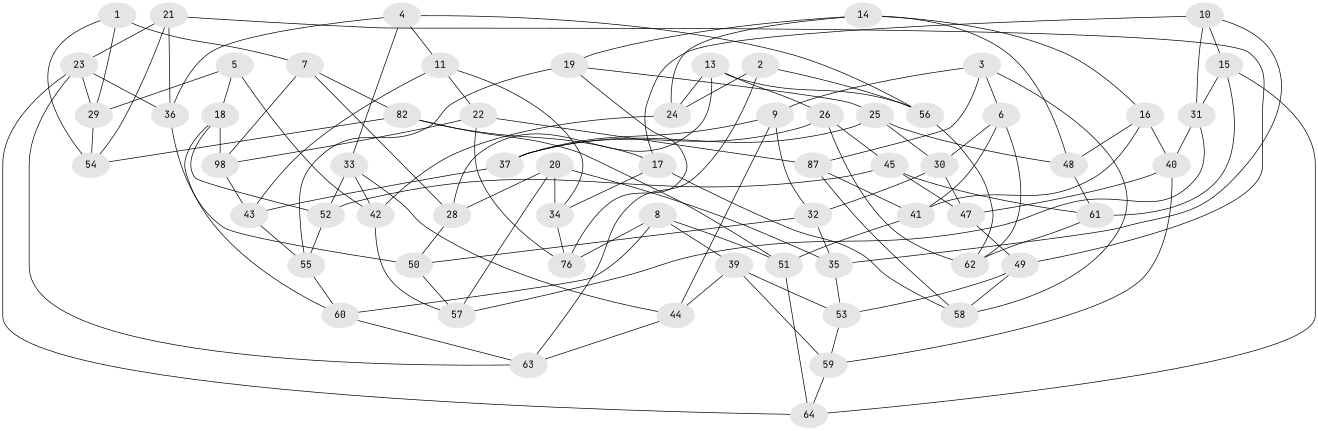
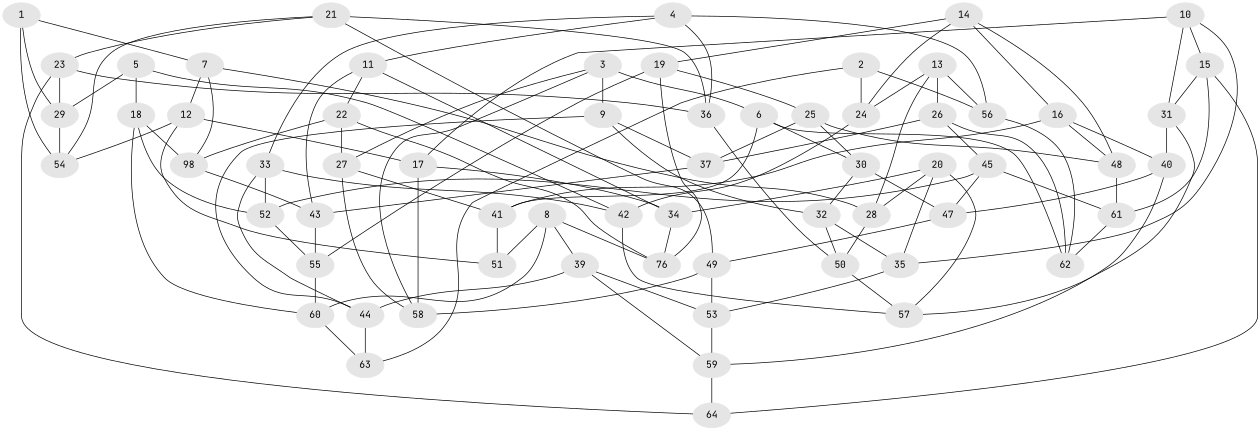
(402, 115) -> (186, 115)
(813, 165) -> (342, 165)
(797, 340) -> none
(155, 341) -> none
